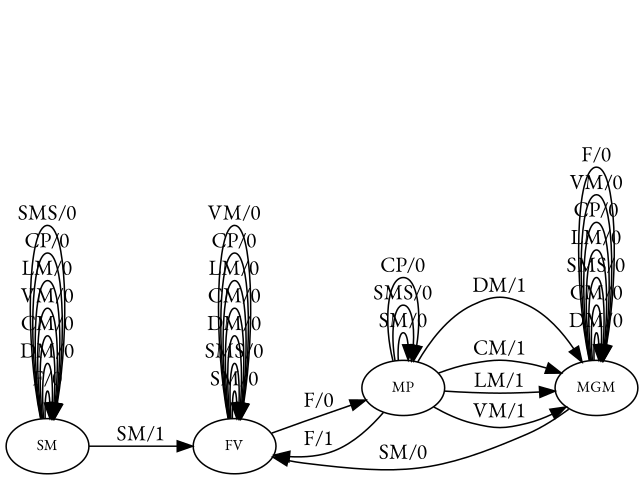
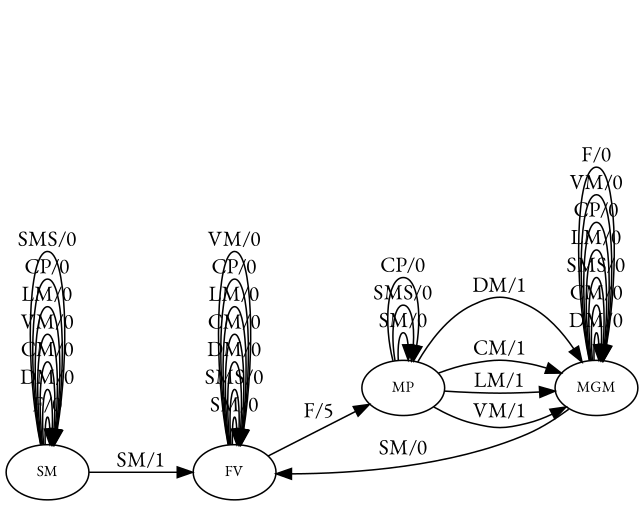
(319, 401) -> (319, 412)
(342, 447) -> none
